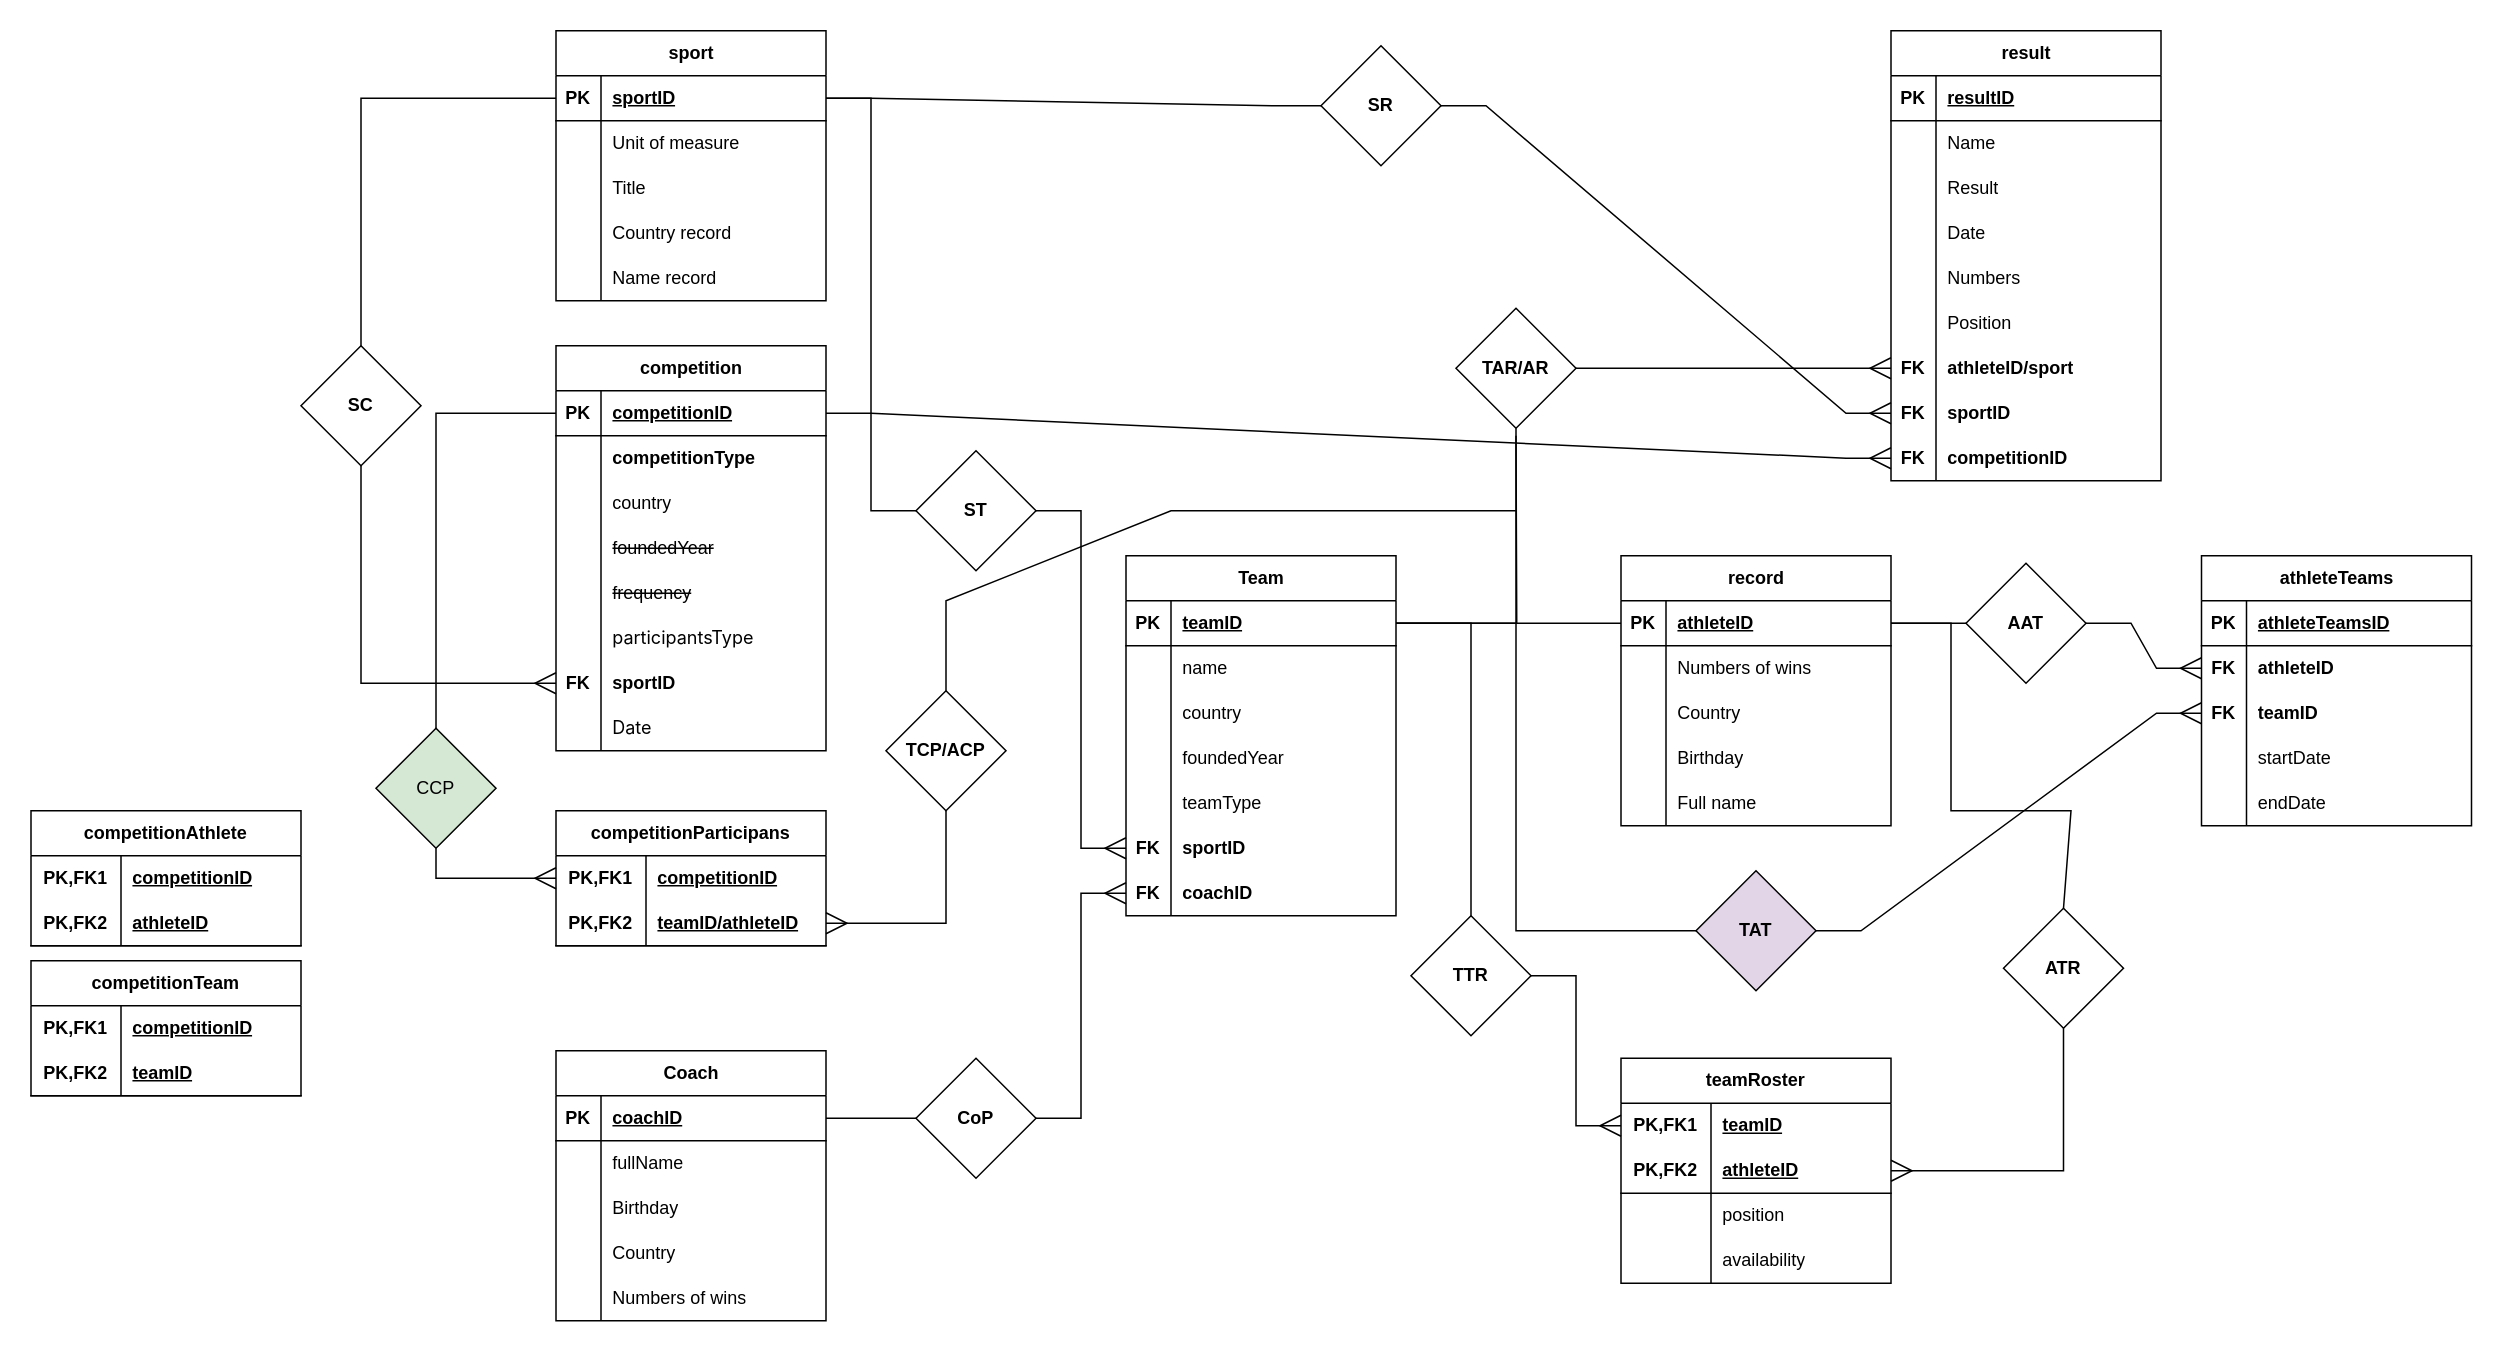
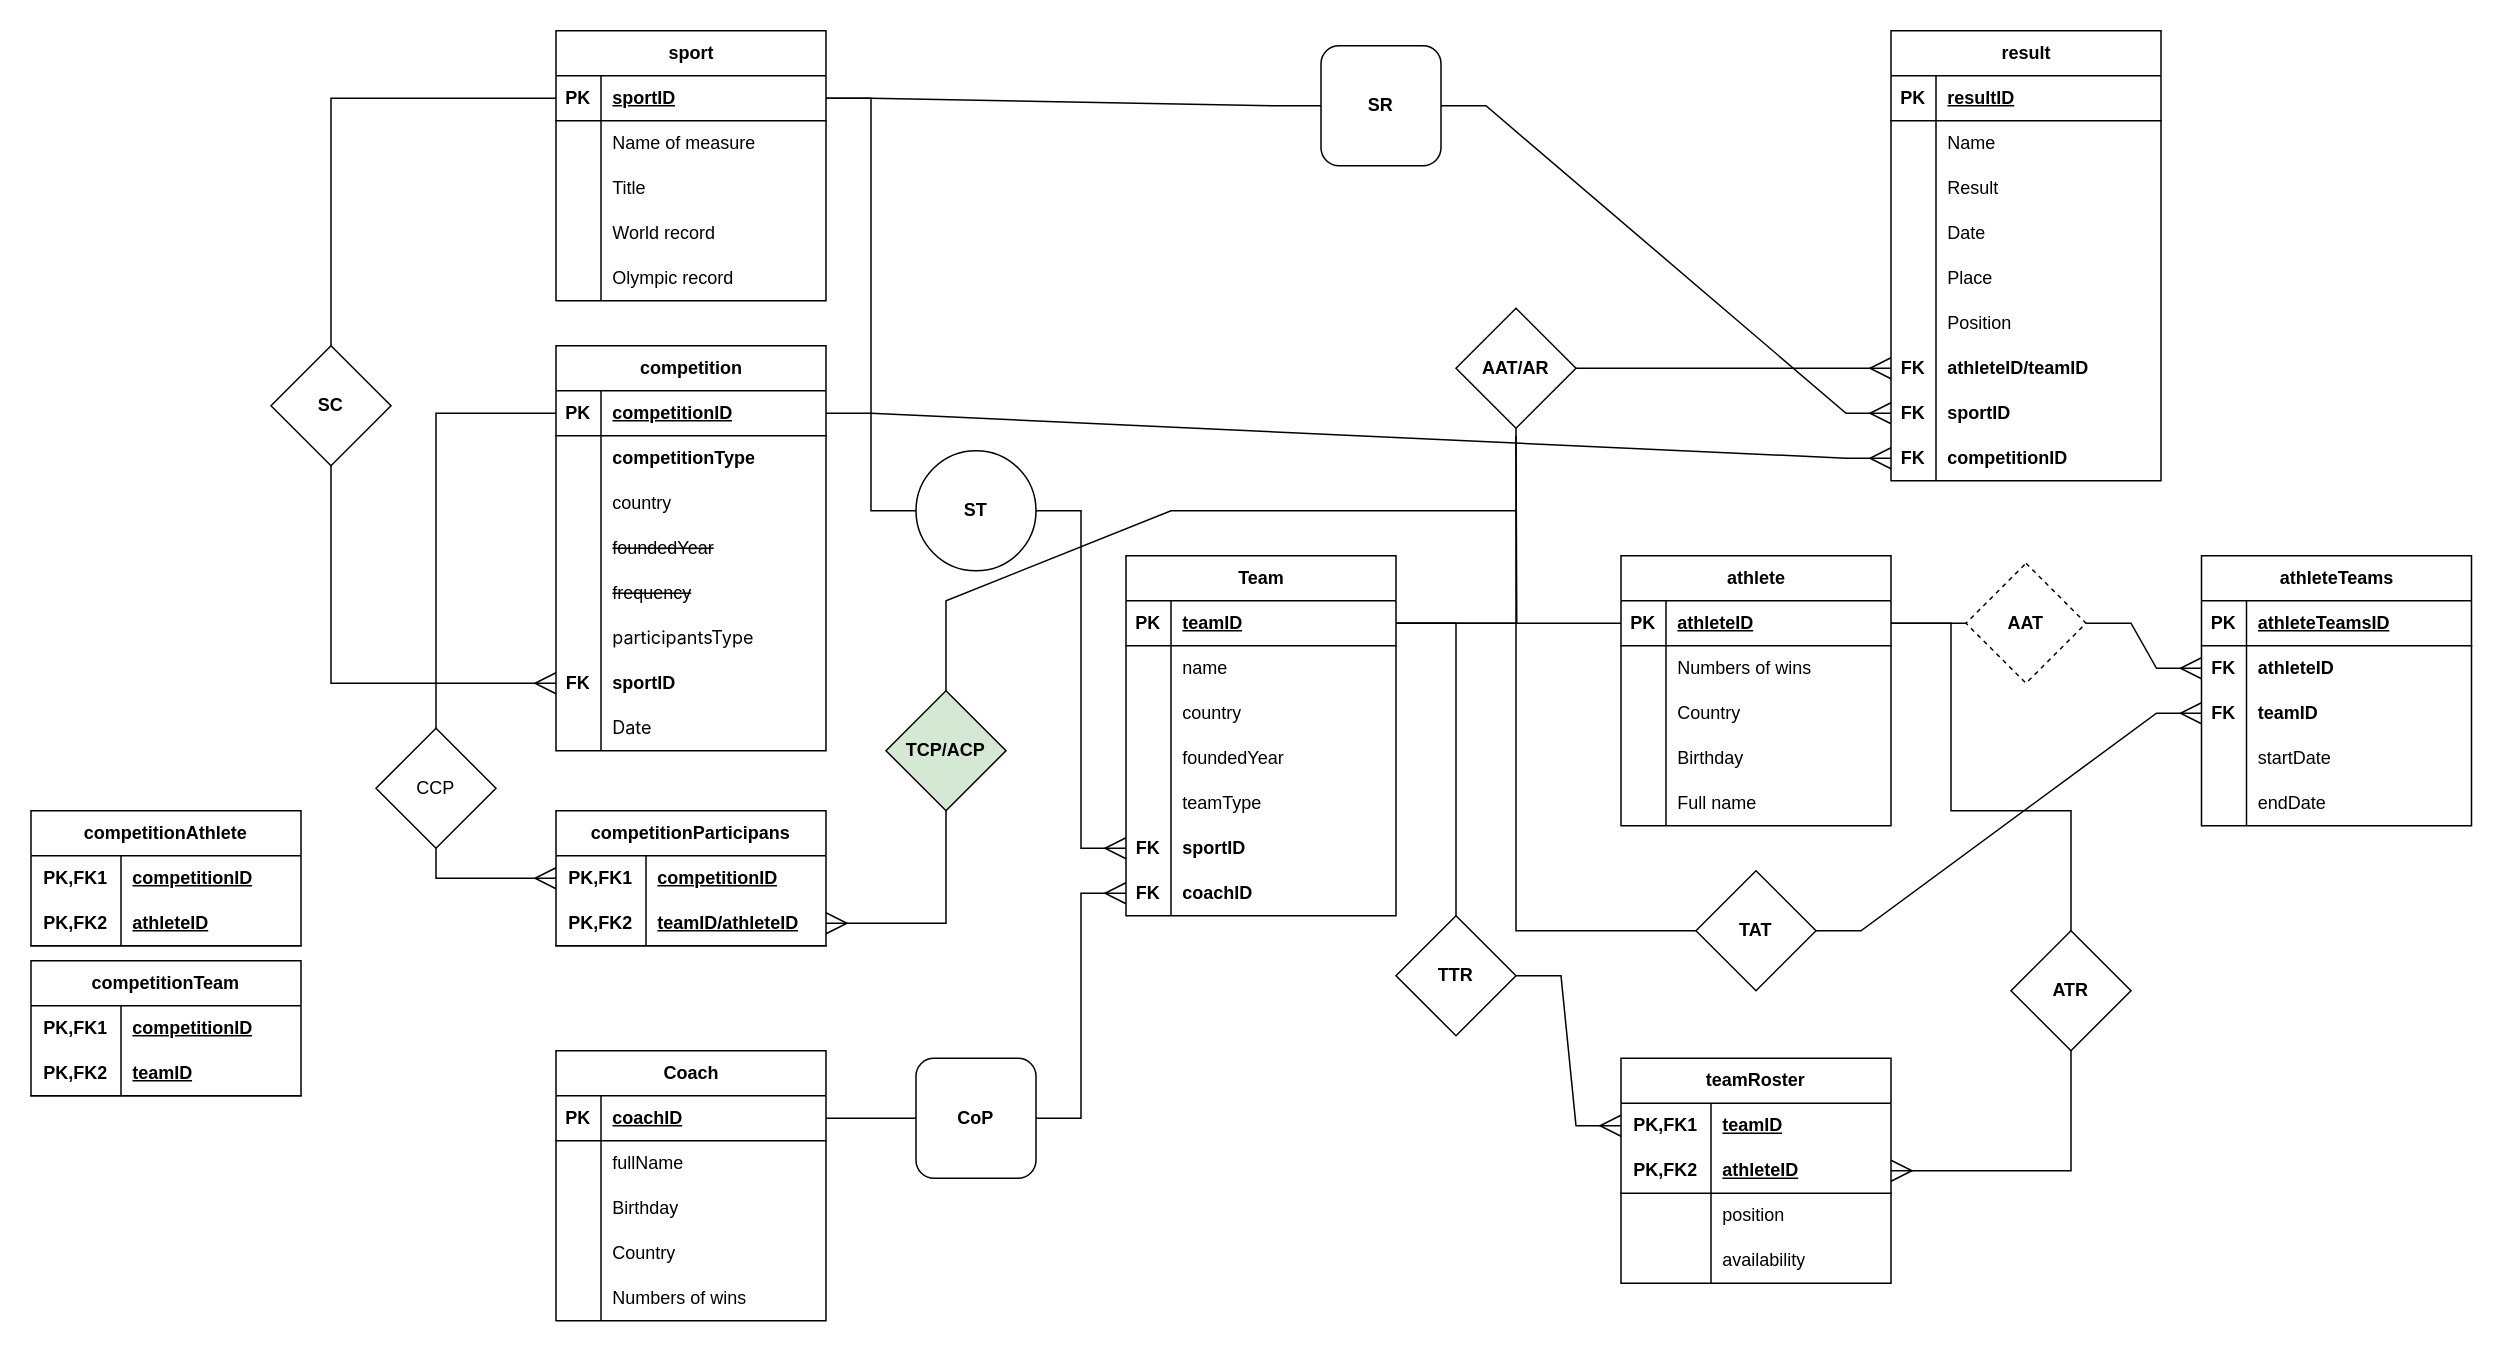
(1381, 106) -> (1381, 106)
(681, 143) -> (684, 143)
(681, 233) -> (669, 233)
(666, 278) -> (676, 278)
(1983, 278) -> (1971, 278)
(1516, 368) -> (1516, 368)
(2021, 368) -> (2026, 368)
(361, 406) -> (331, 406)
(976, 511) -> (976, 511)
(1757, 578) -> (1757, 578)
(2026, 623) -> (2026, 623)
(946, 751) -> (946, 751)
(436, 788) -> (436, 788)
(1756, 931) -> (1756, 931)
(2063, 968) -> (2071, 991)
(1471, 976) -> (1456, 976)
(976, 1118) -> (976, 1118)
